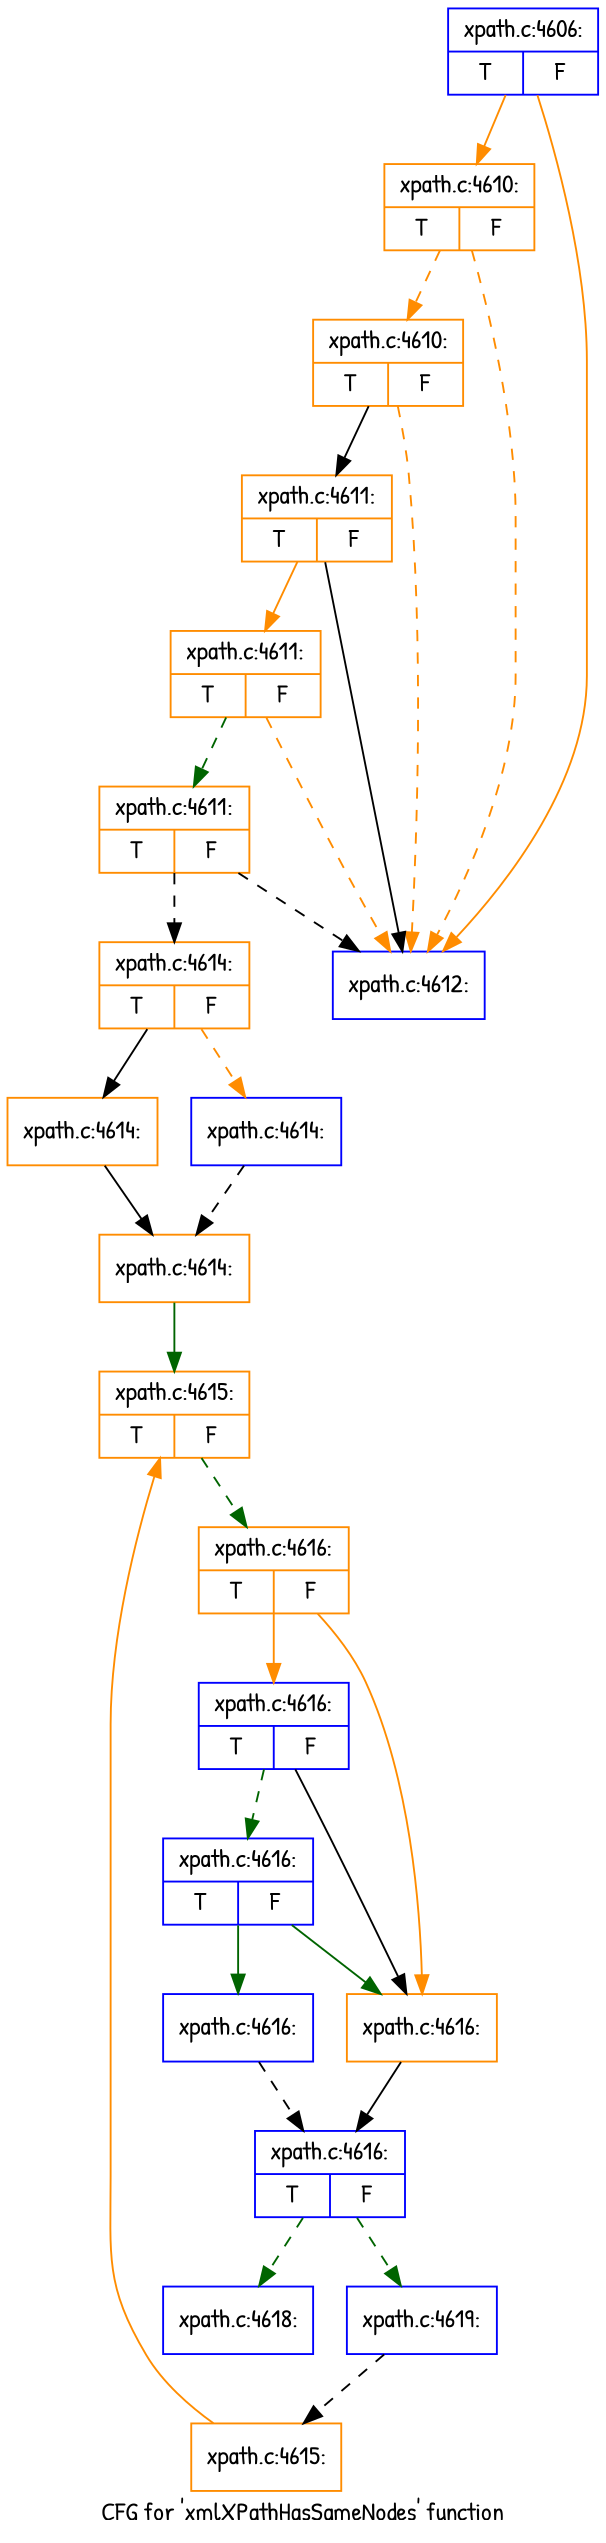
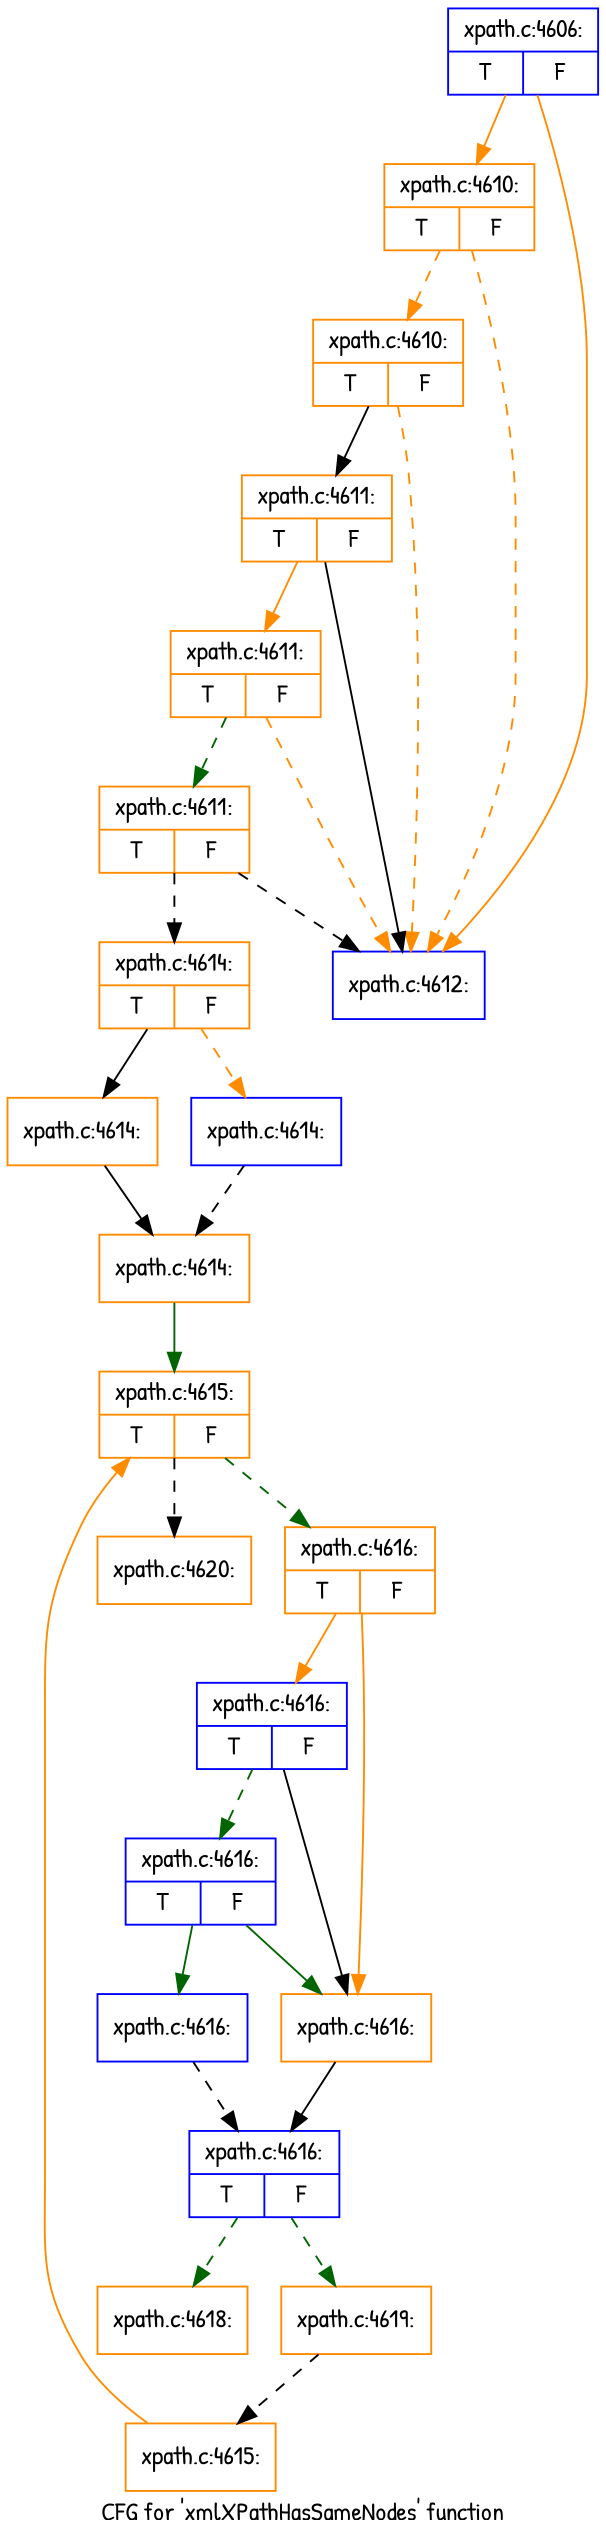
none -> (174, 1570)
(238, 2320) -> (172, 2320)
(422, 2320) -> (356, 2320)
